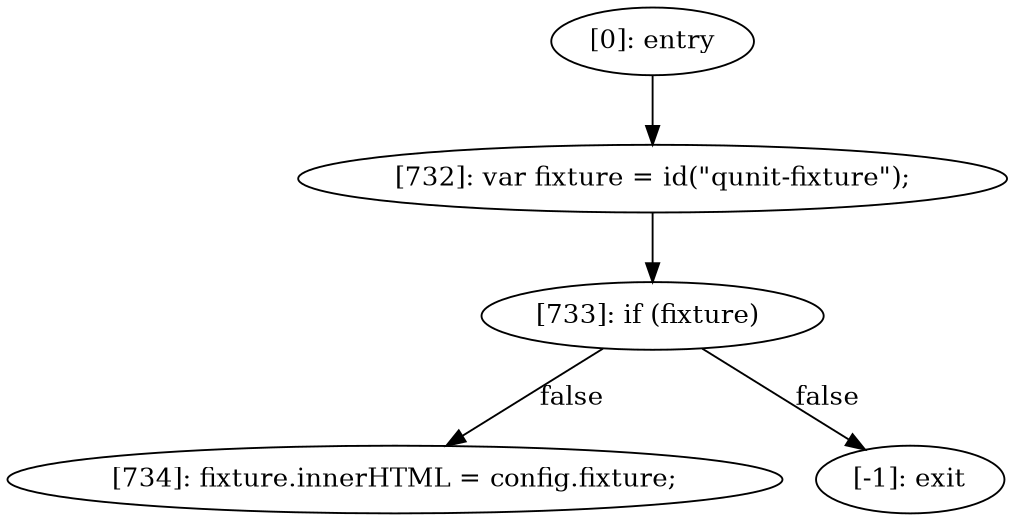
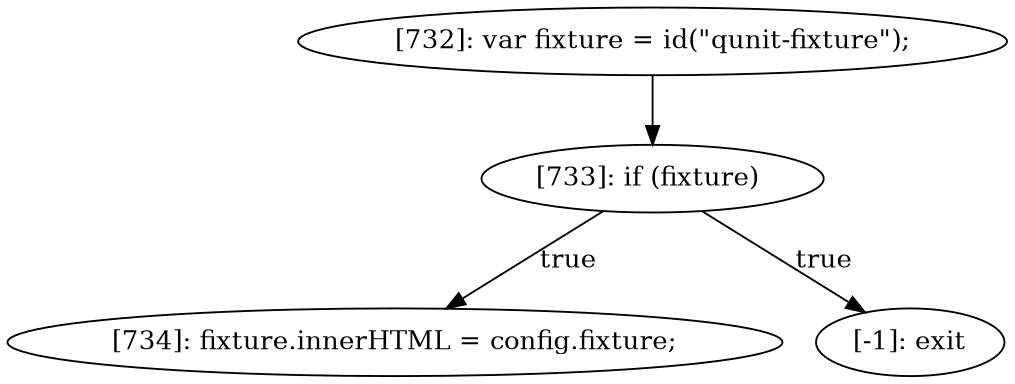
(653, 41) -> none
(572, 398) -> (569, 260)
(828, 398) -> (825, 260)
